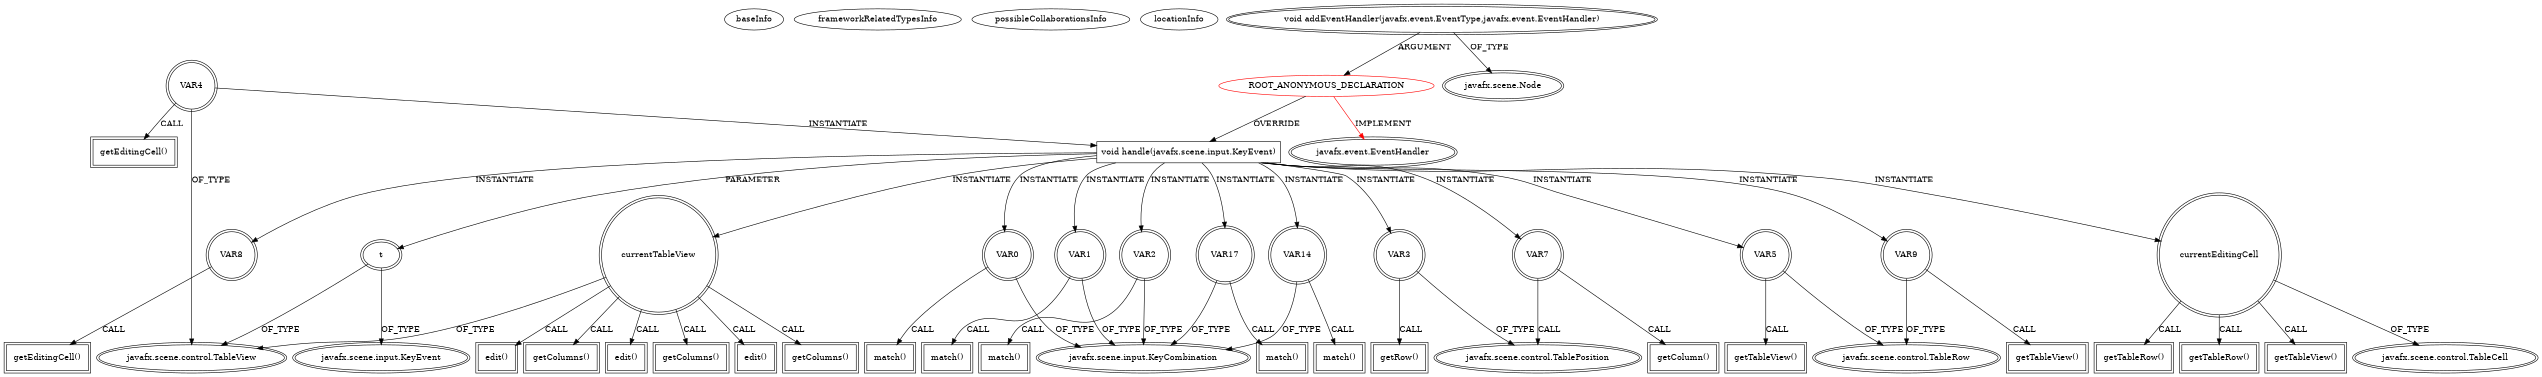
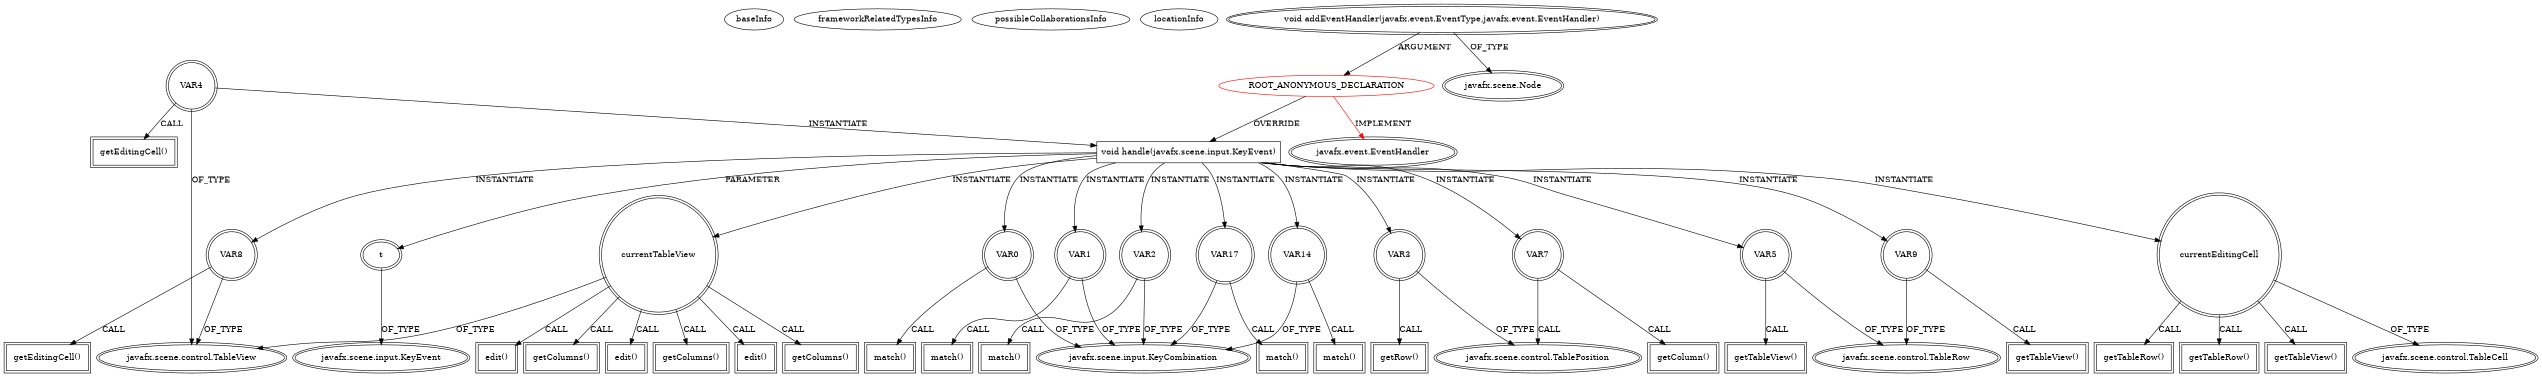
(299, 306) -> (211, 308)
